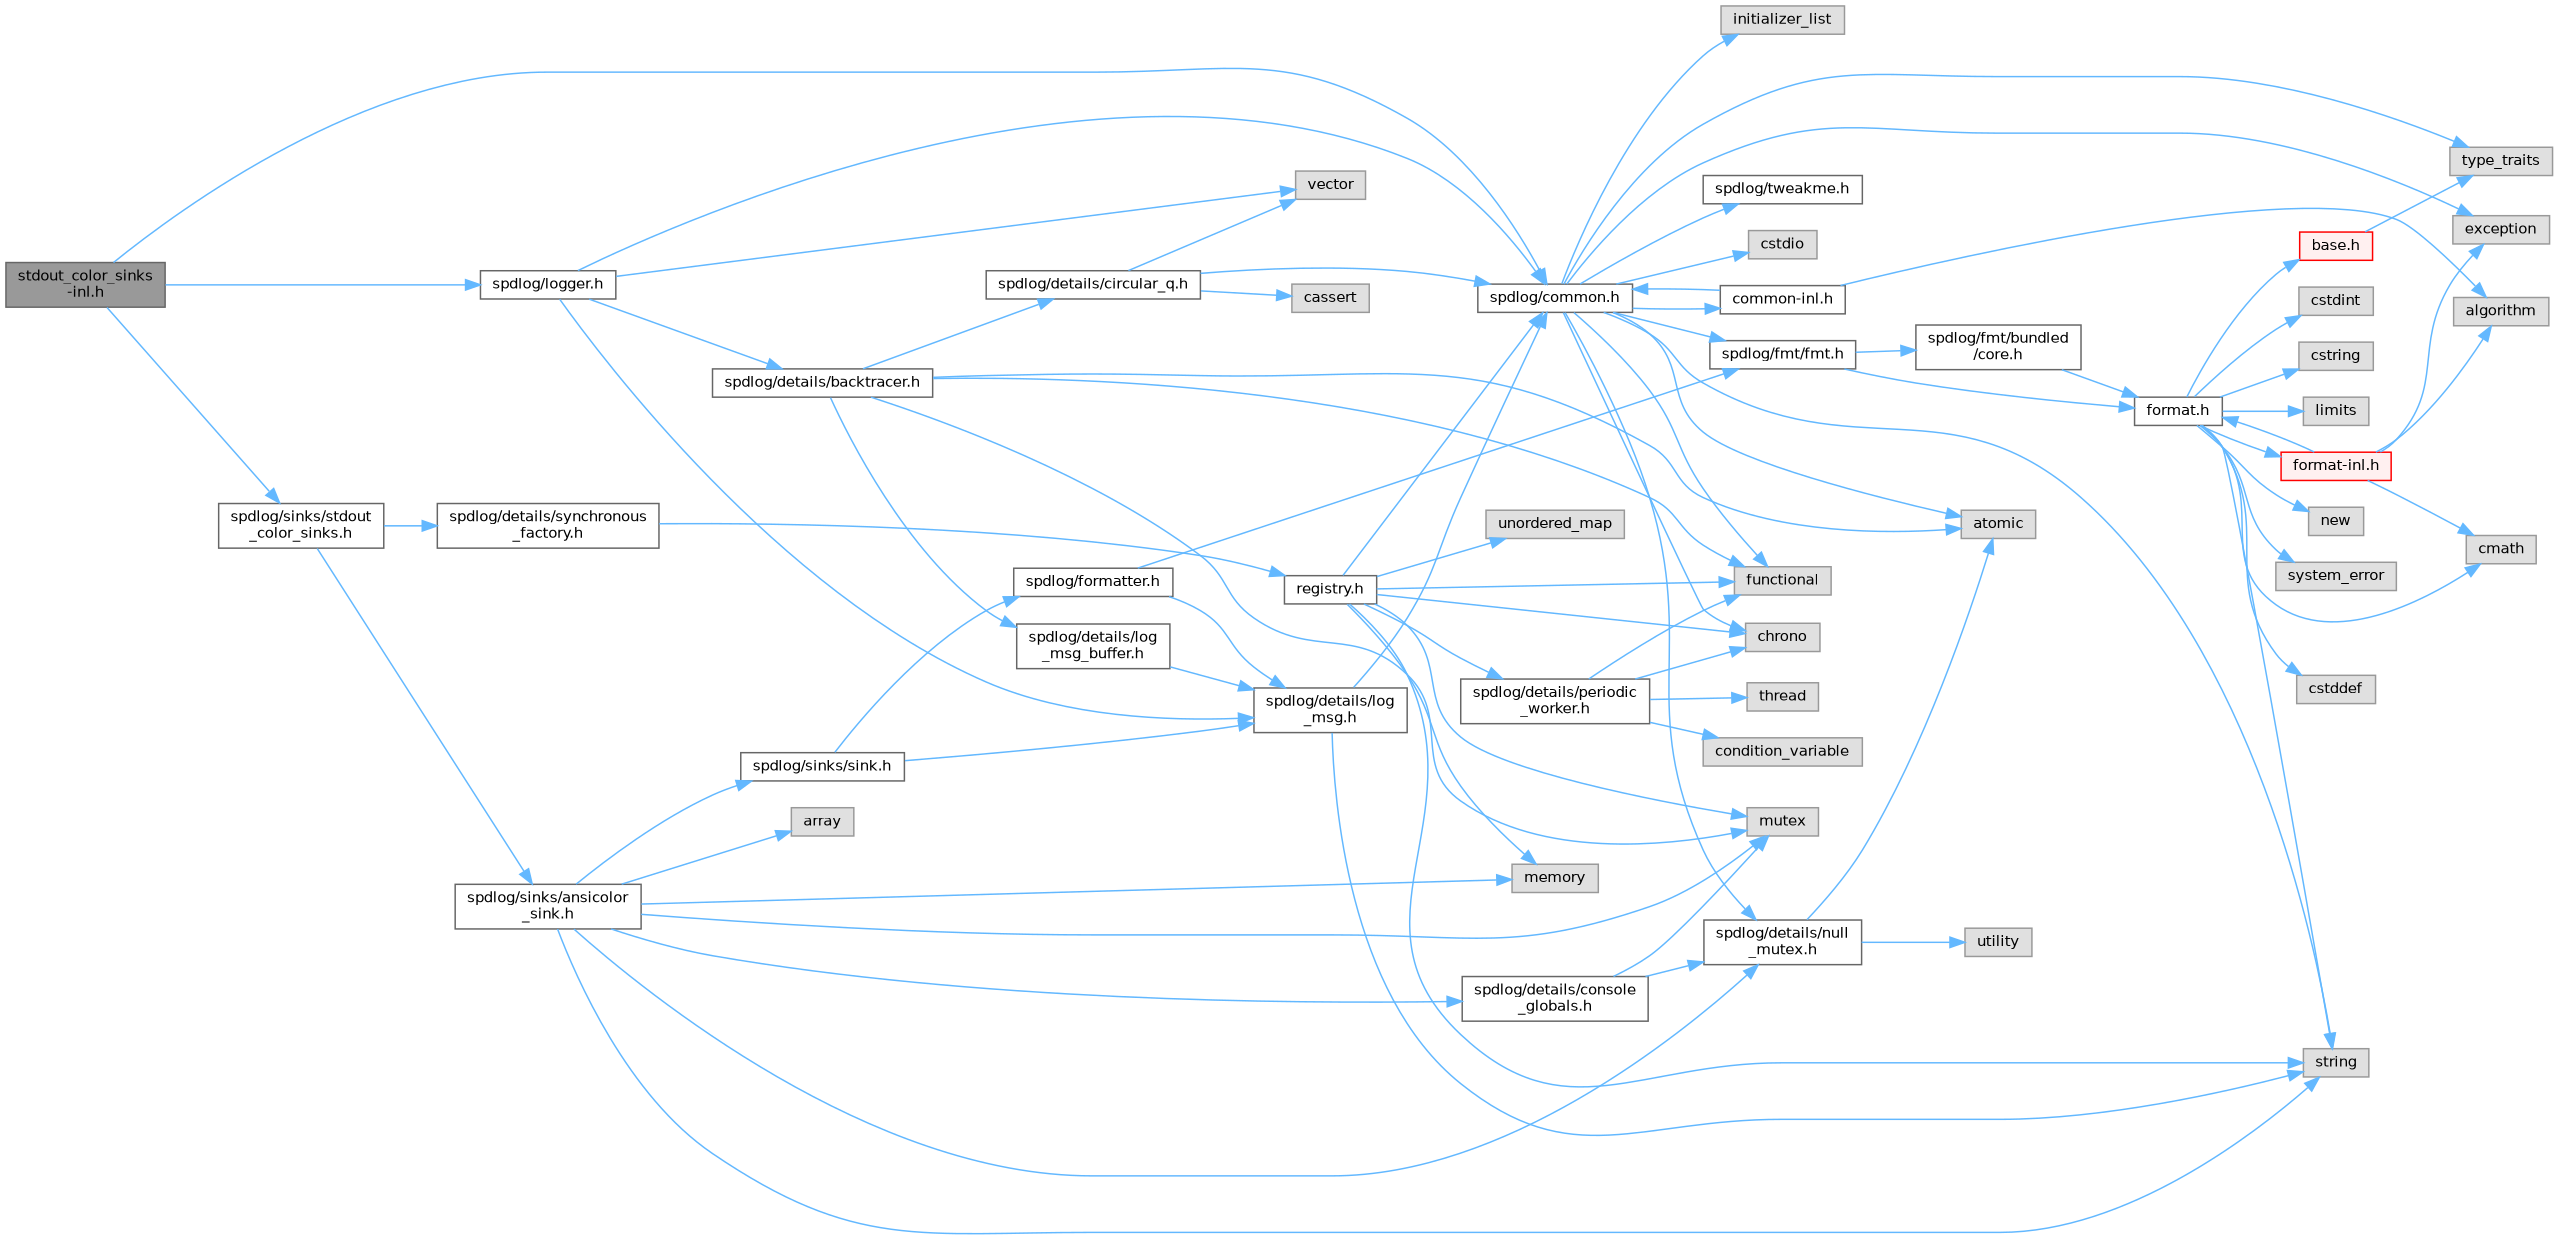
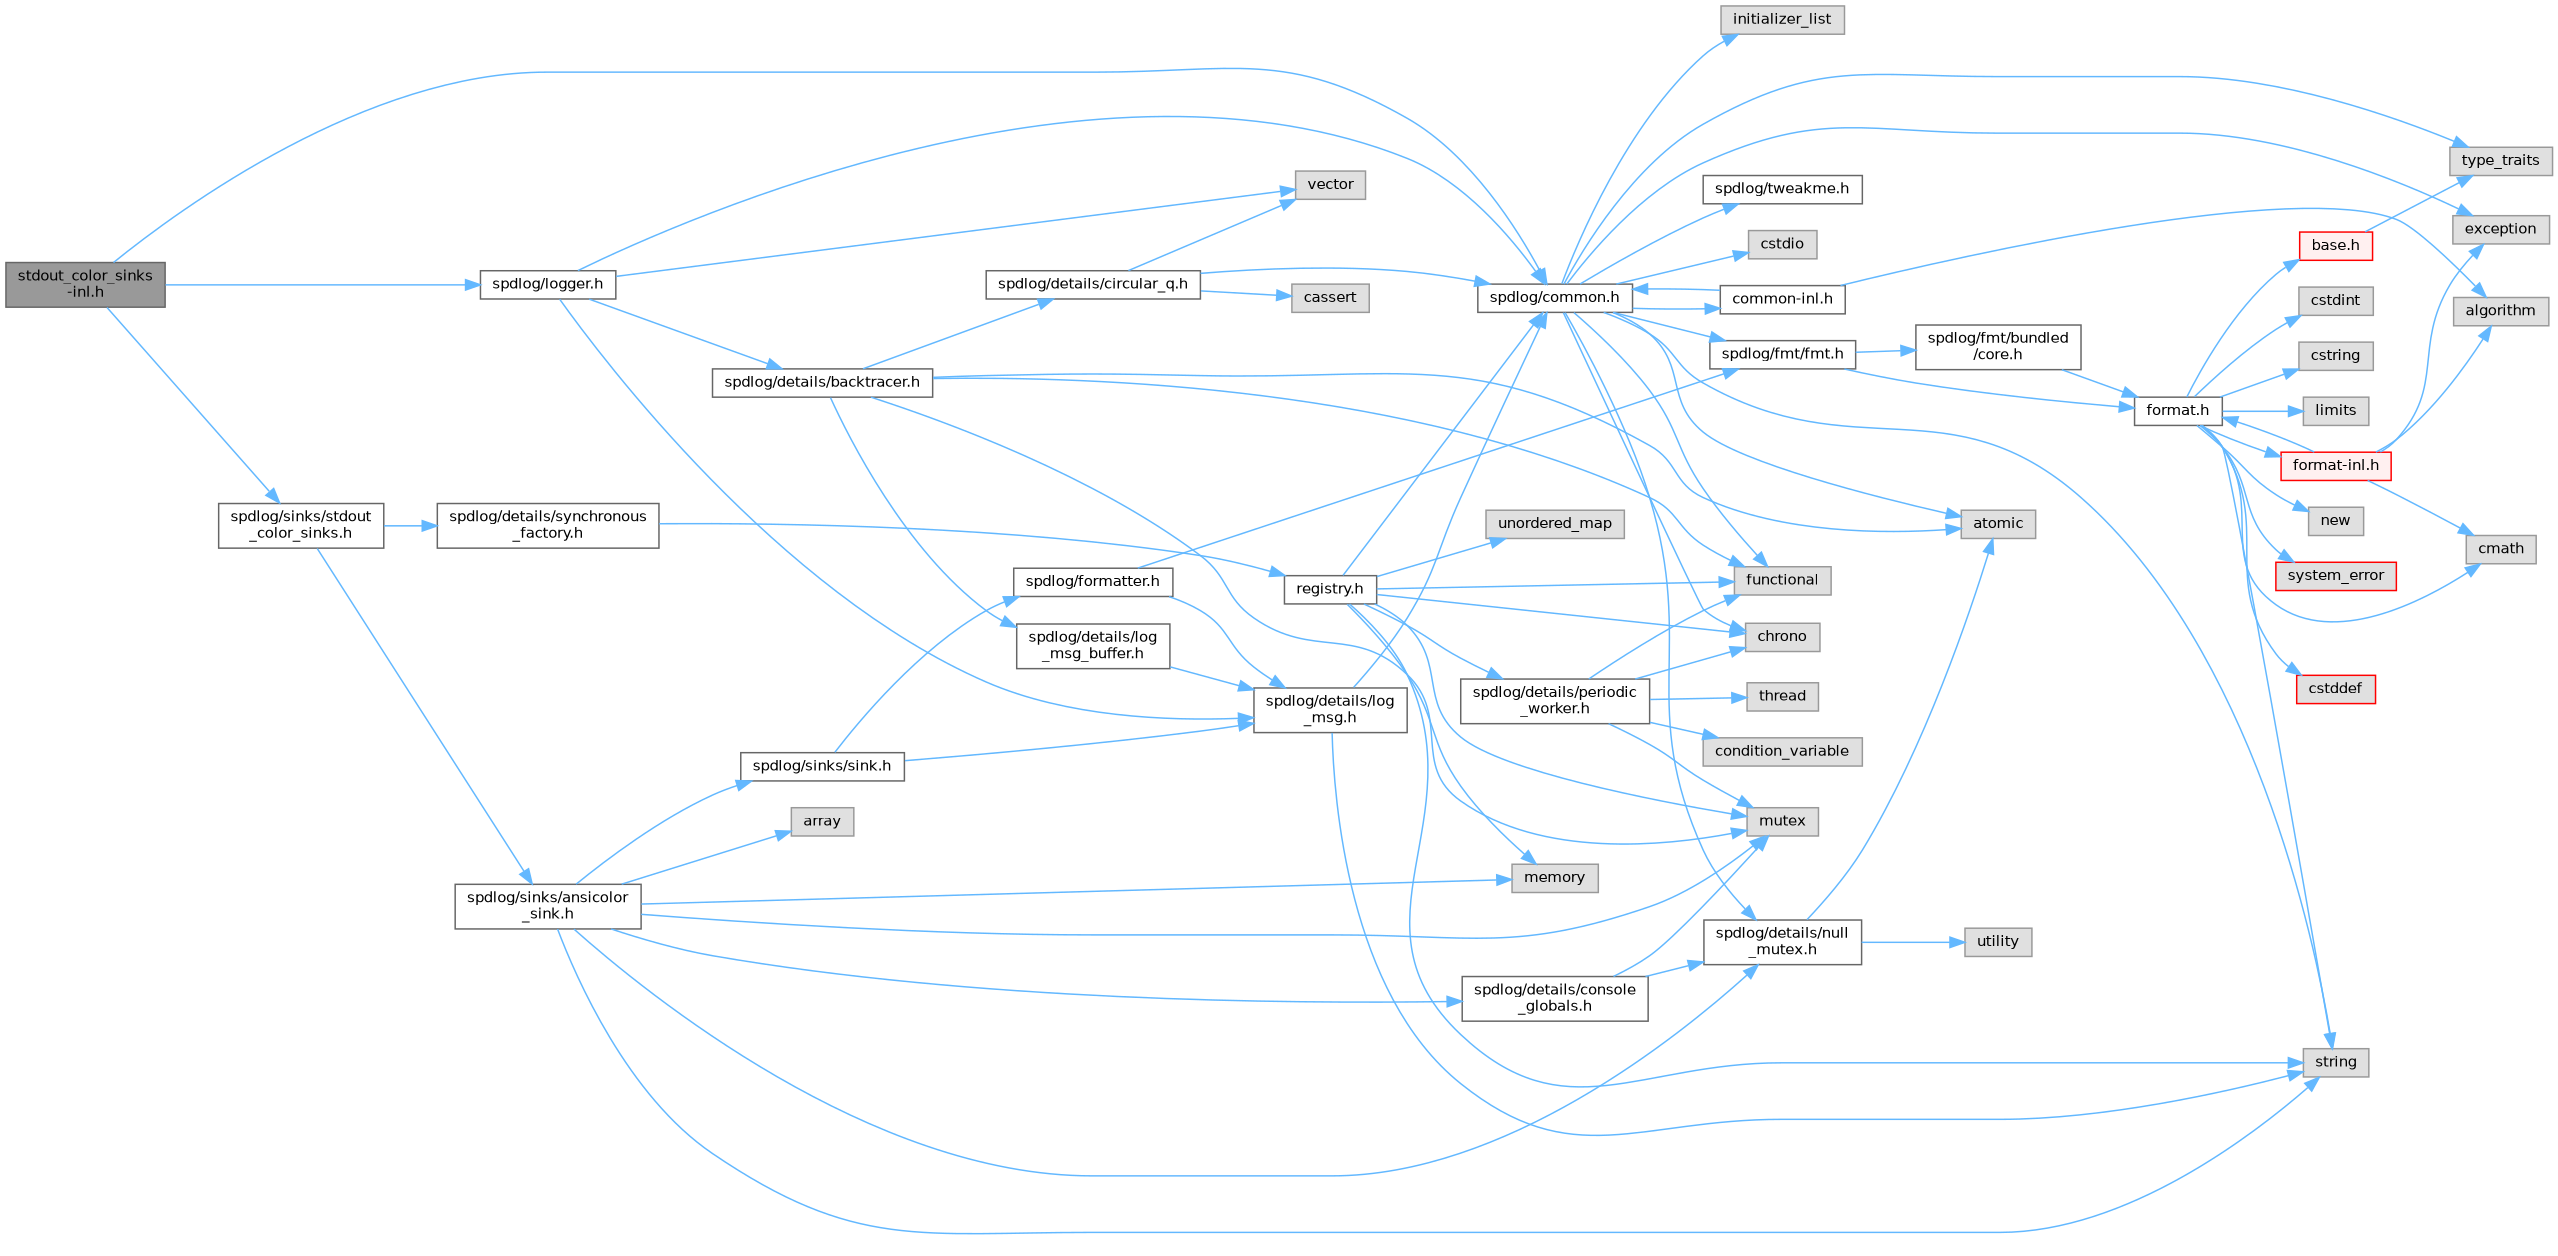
(2336, 576) -> (2336, 576)
(2336, 689) -> (2336, 689)
none -> (1662, 752)
